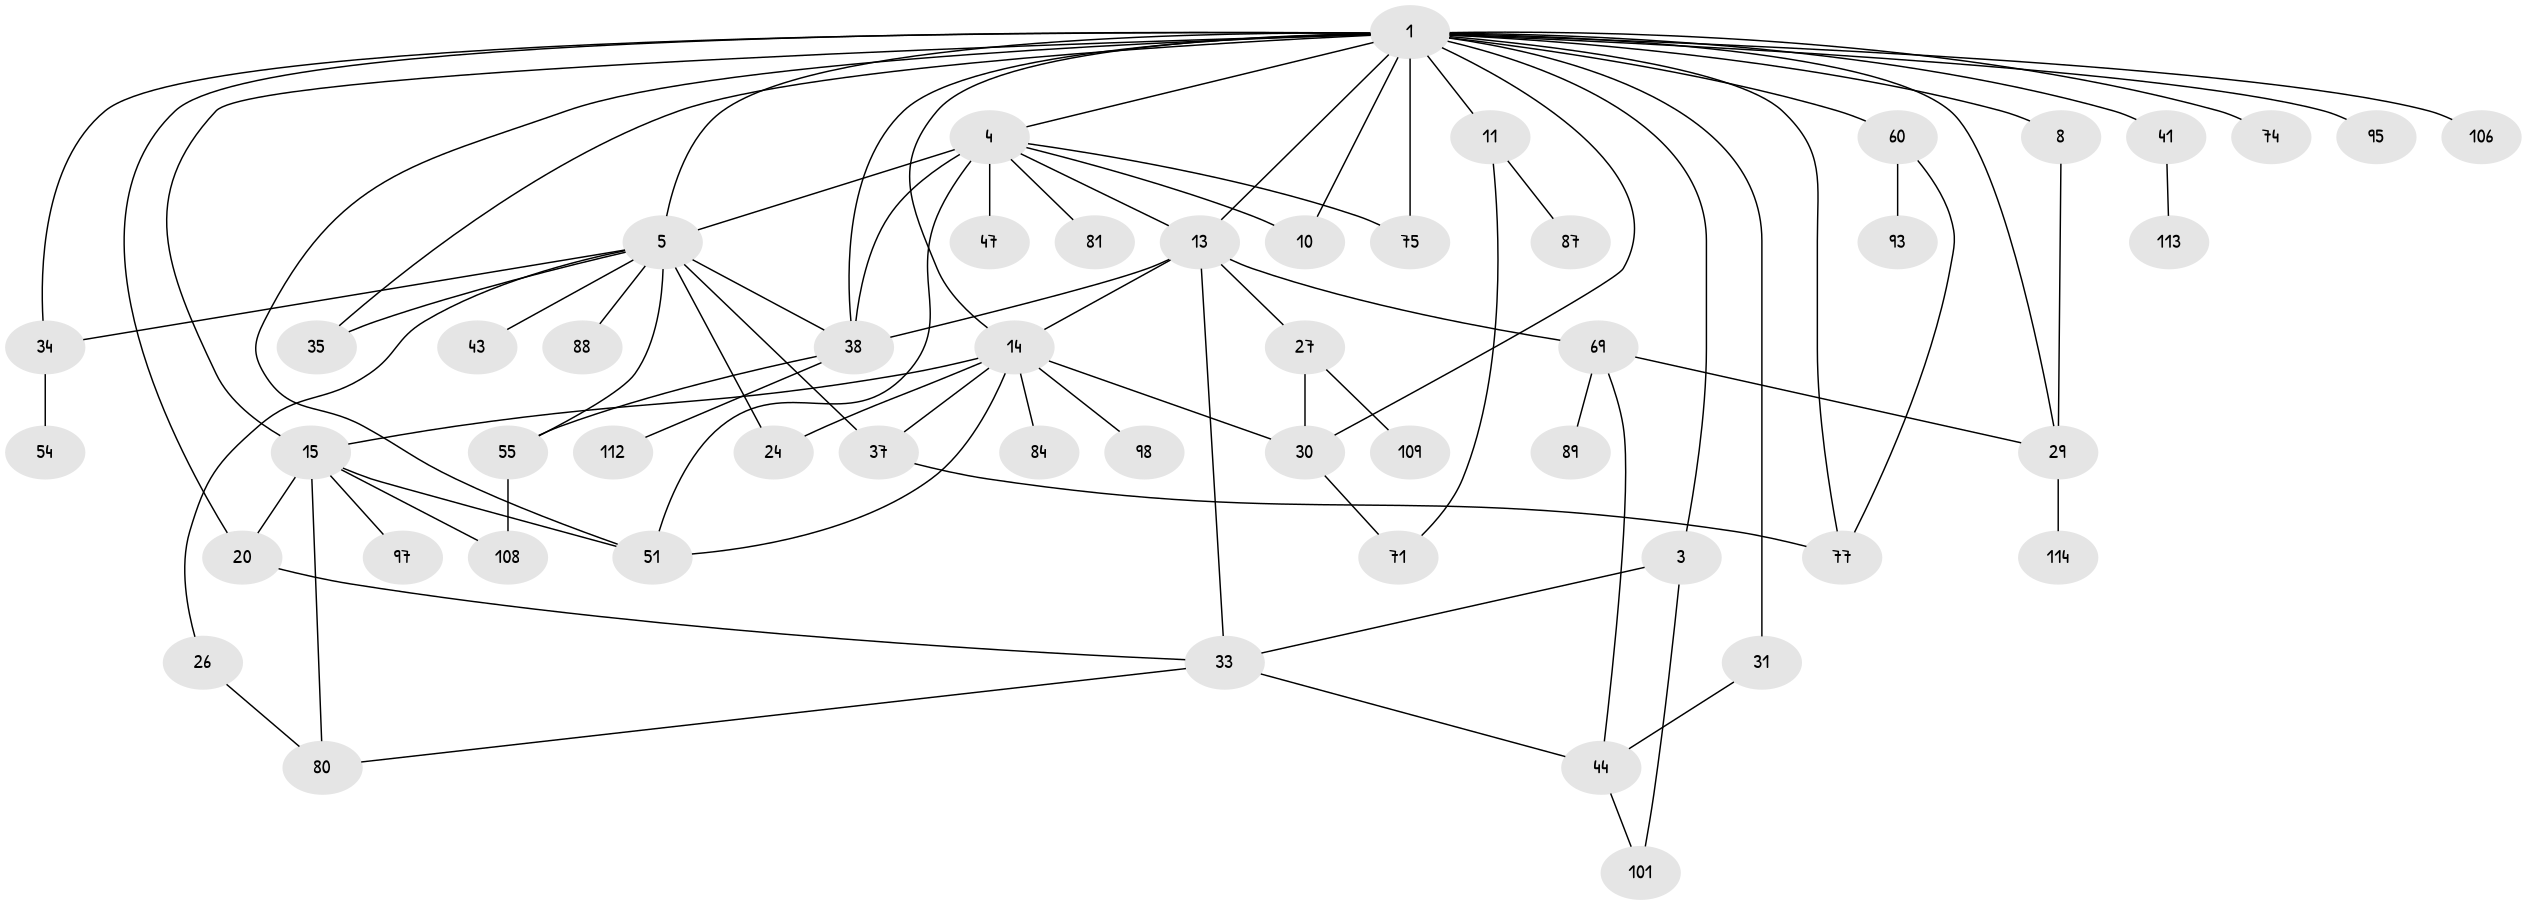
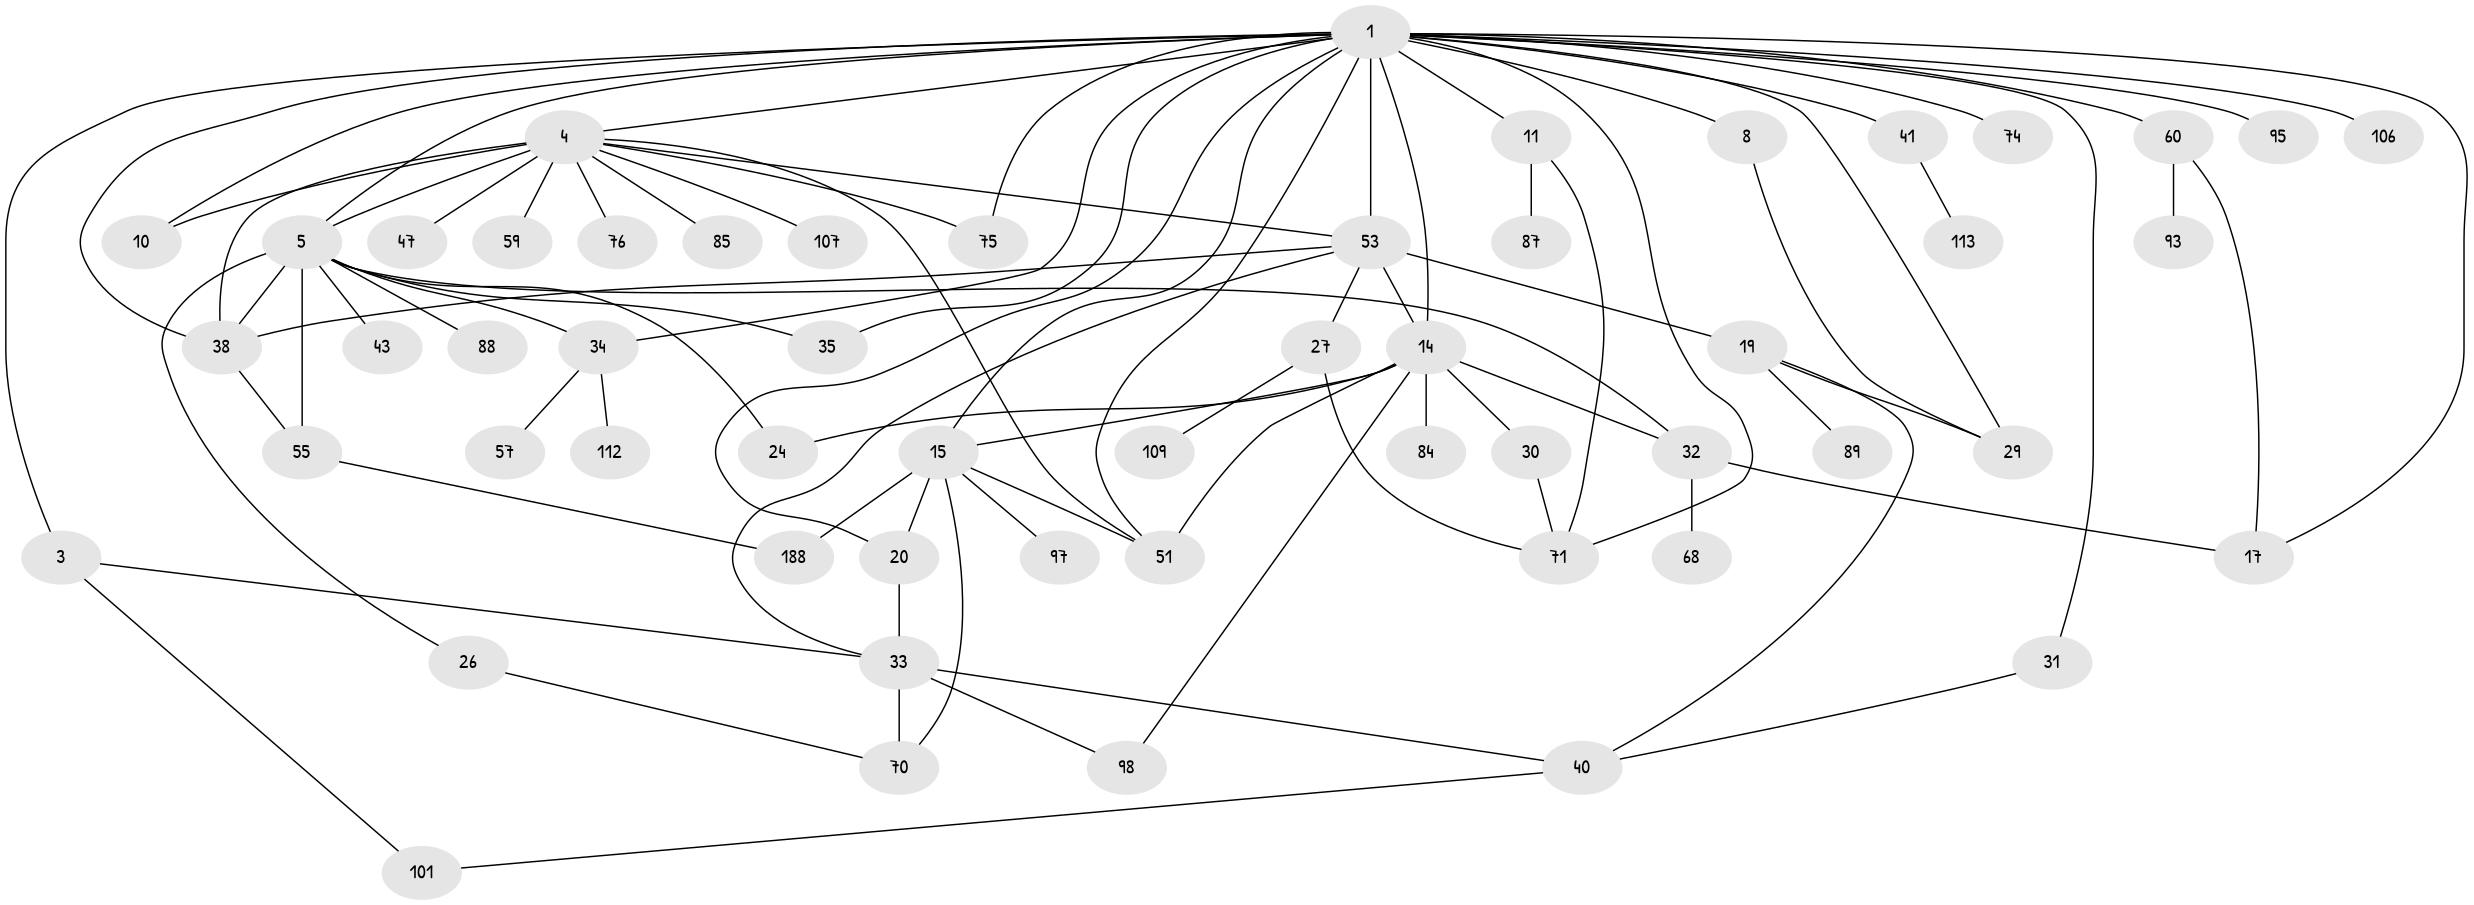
none -> (512, 242)
none -> (617, 242)
none -> (828, 242)
(1095, 242) -> (723, 242)
(1200, 242) -> (1371, 242)
(1617, 274) -> (1658, 288)
(1598, 347) -> (1747, 347)
(1305, 400) -> (1392, 495)
(711, 409) -> (604, 400)
(45, 453) -> (505, 453)
(879, 453) -> (1692, 453)
(508, 558) -> (794, 558)
none -> (1692, 558)
(1842, 558) -> (2254, 558)
(2058, 558) -> none
none -> (1013, 715)
(323, 768) -> (899, 768)
(1601, 768) -> (1582, 768)
